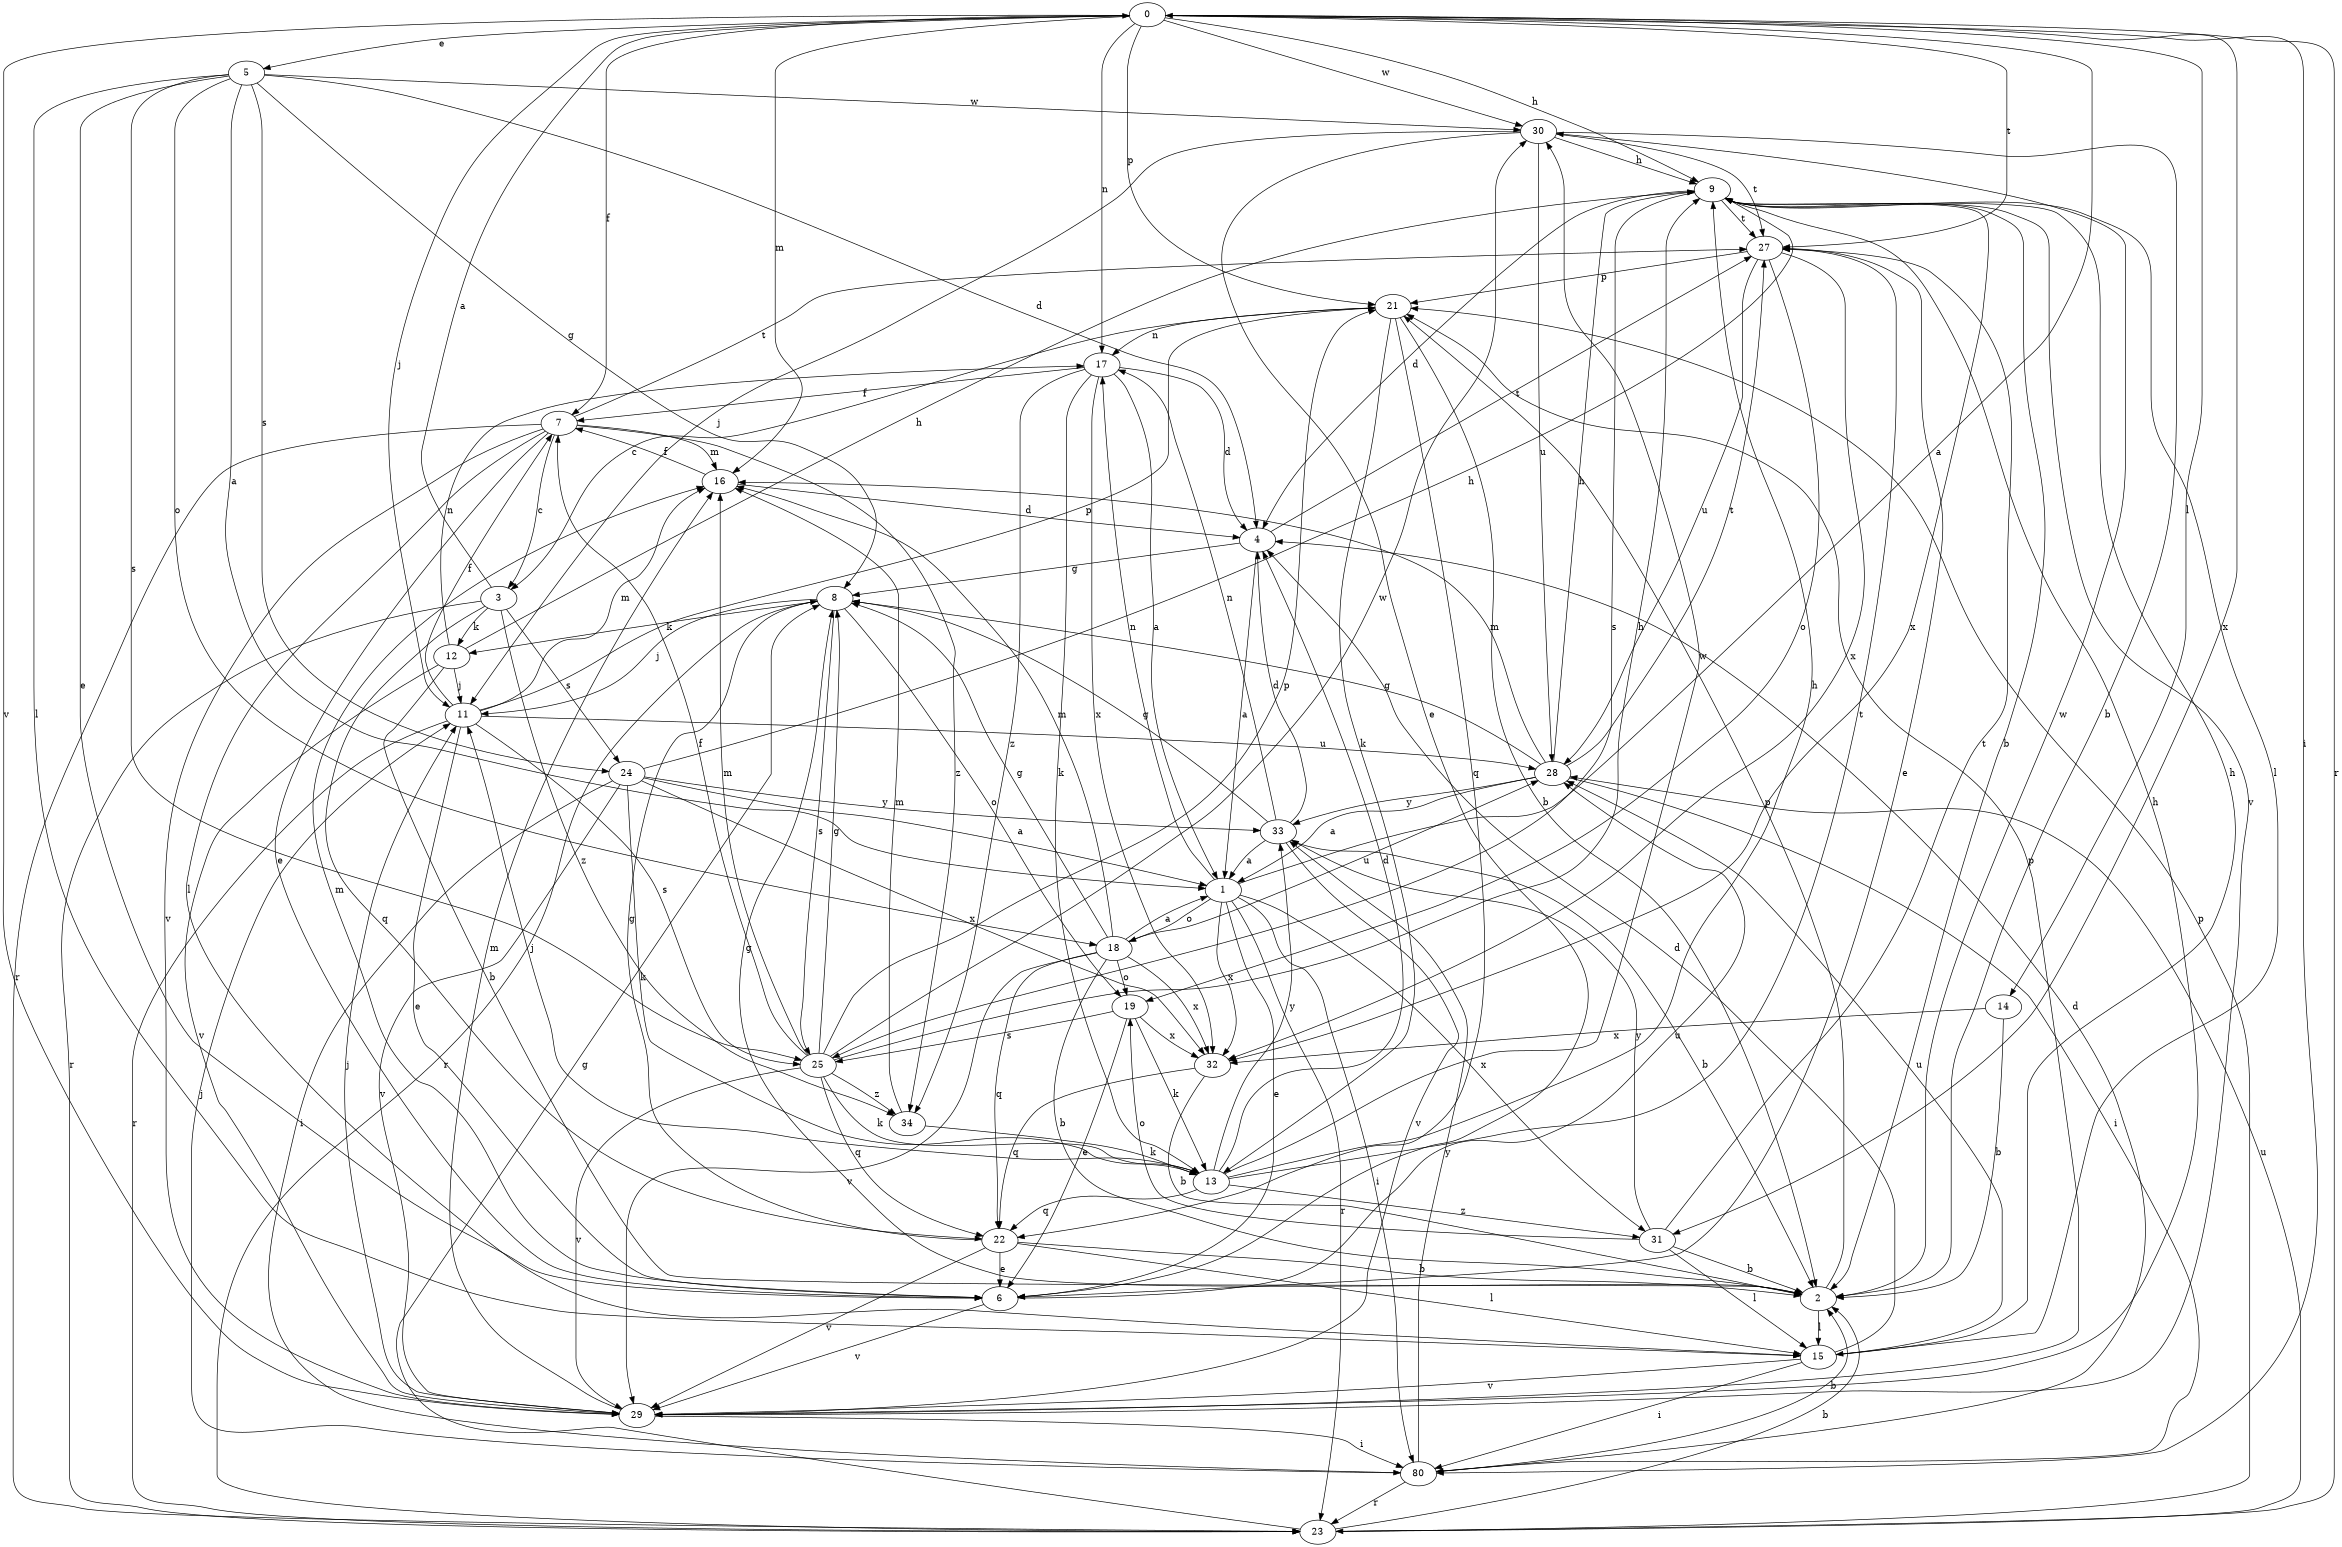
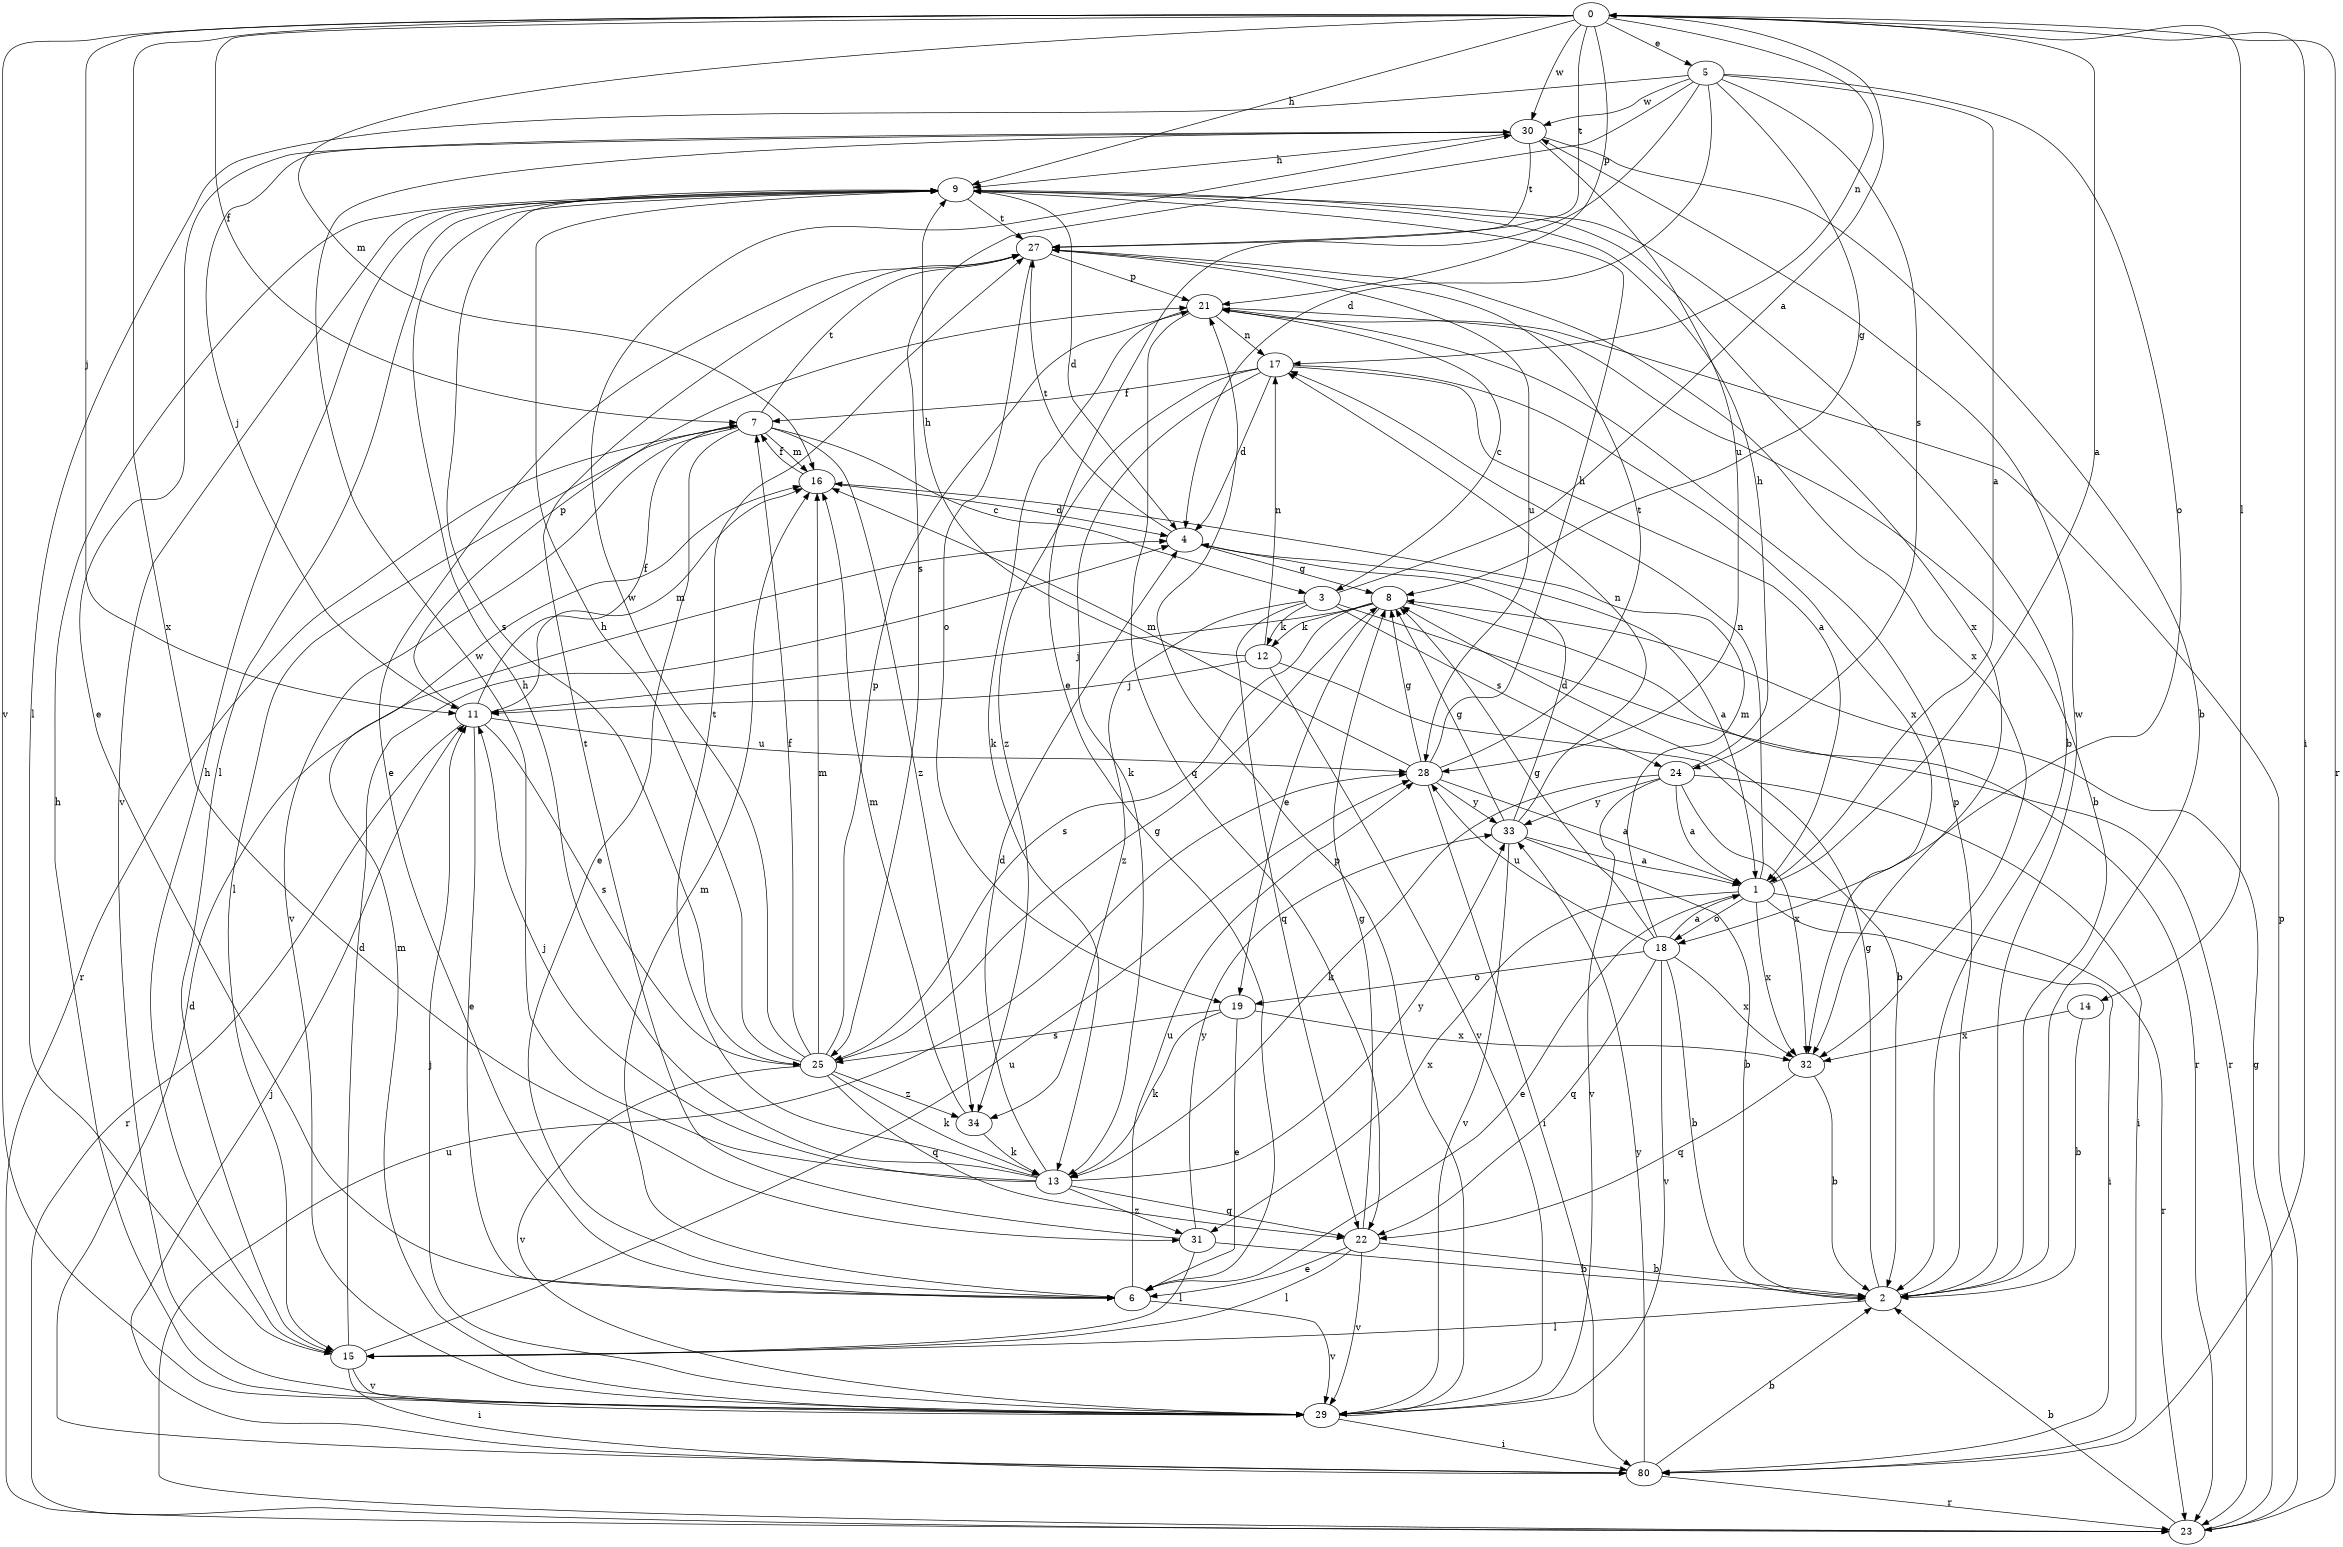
(994, 803) -> (1287, 803)
(1311, 1224) -> none
